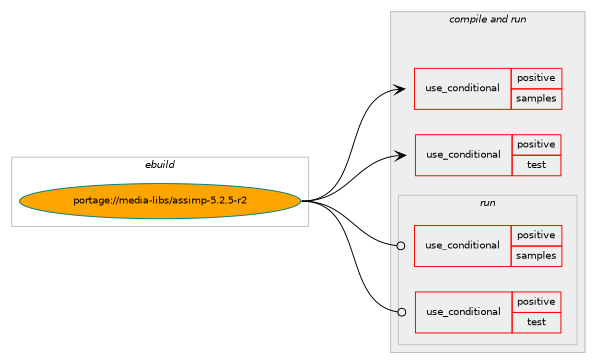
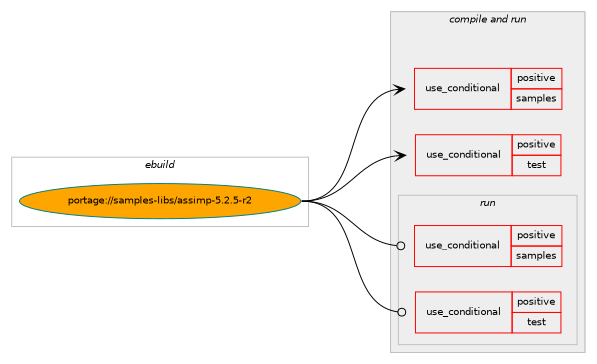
(160, 201) -> (160, 201)
